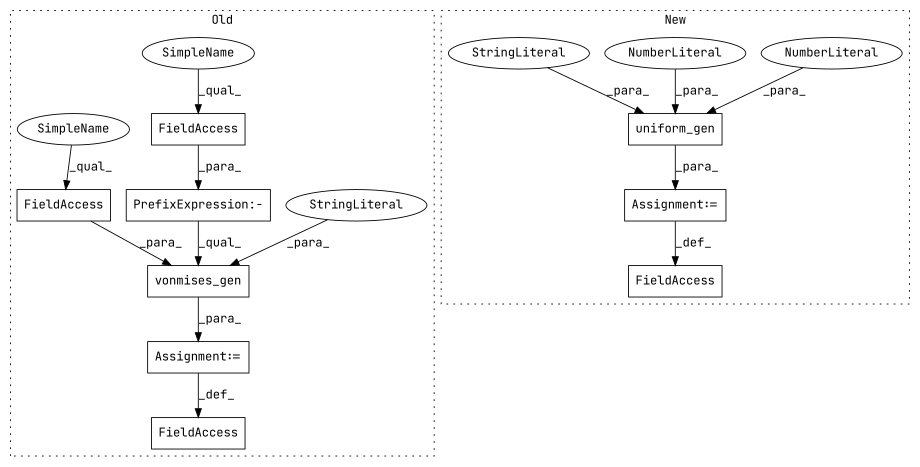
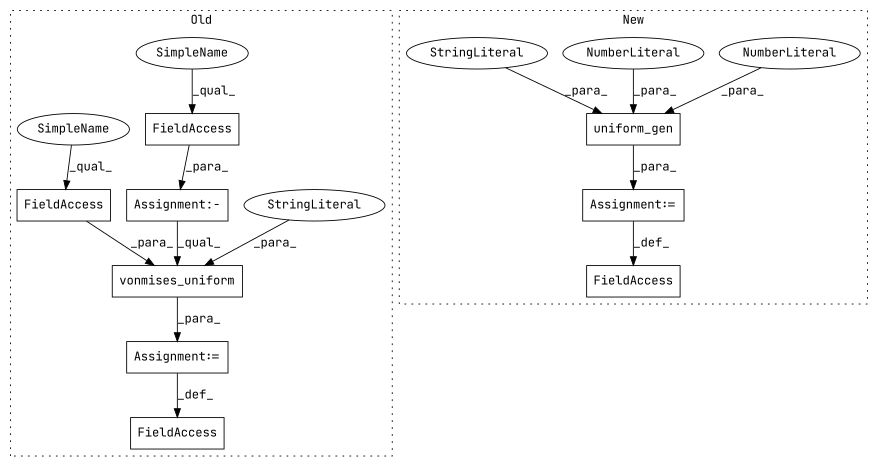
(198, 205) -> (177, 205)
(198, 281) -> (177, 281)
